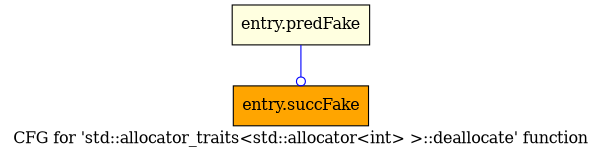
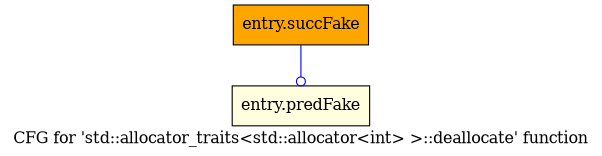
(301, 61) -> (301, 61)
